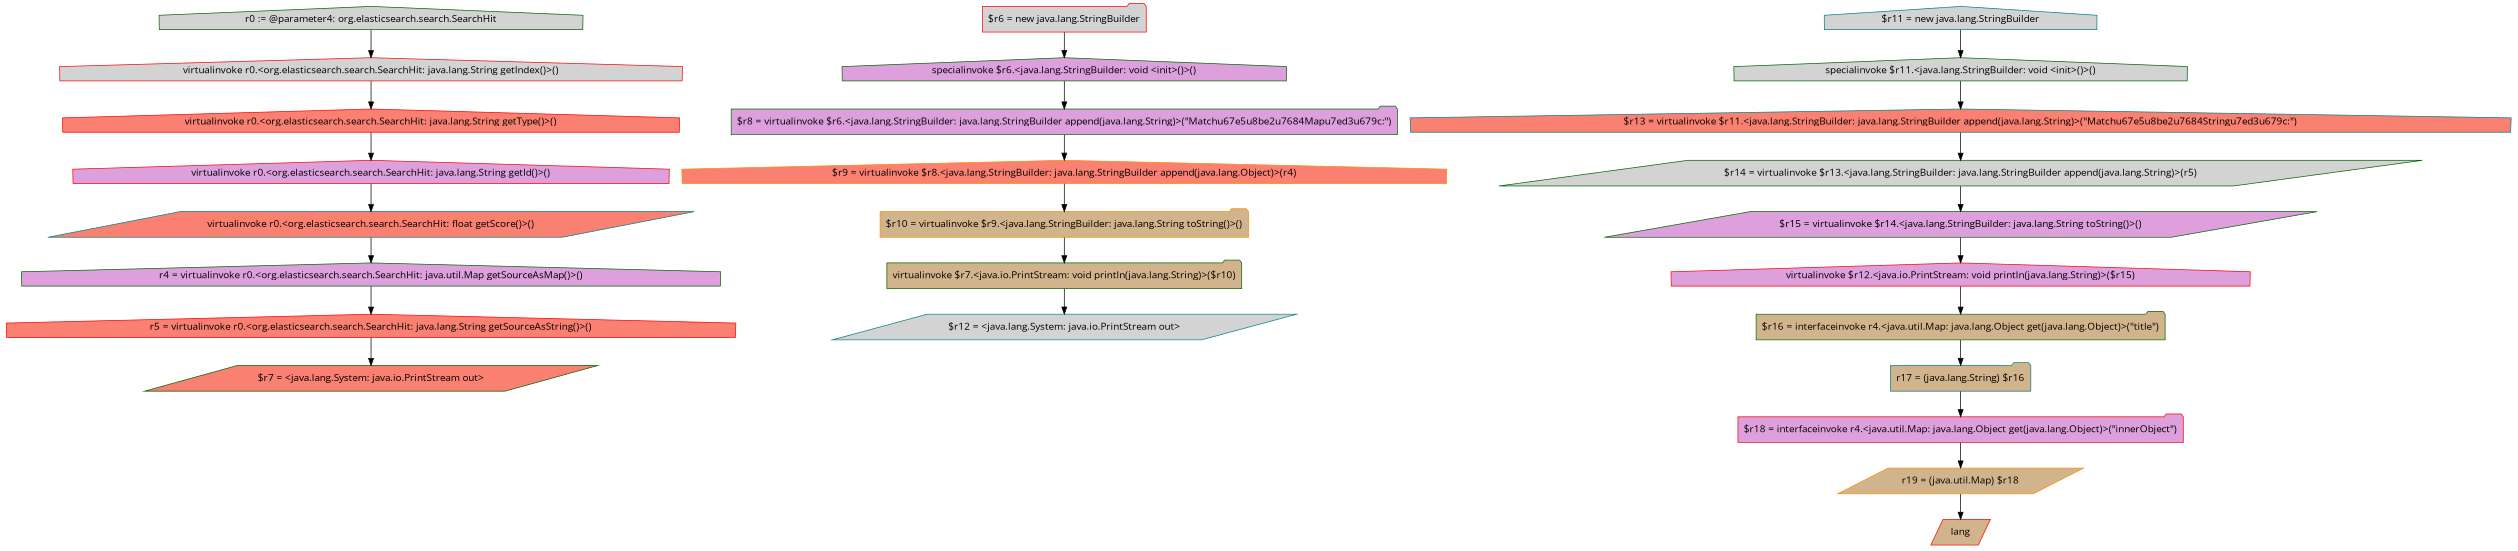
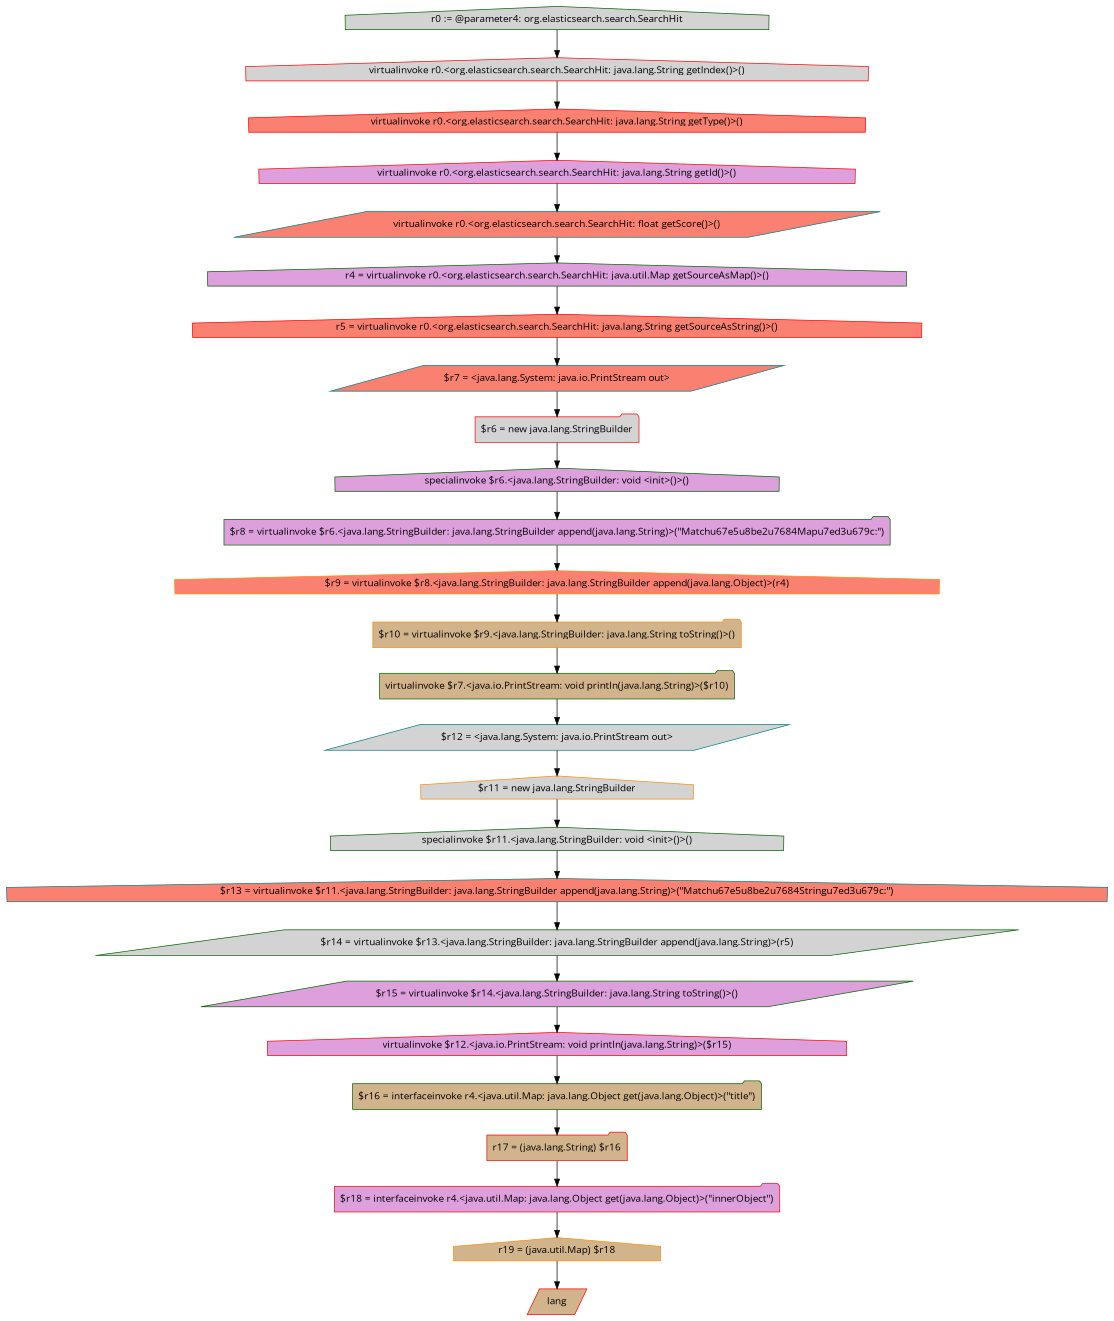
(1961, 19) -> (557, 789)
(371, 378) -> (557, 378)
(1961, 378) -> (557, 1148)
none -> (557, 400)
(1961, 481) -> (557, 1250)
none -> (557, 760)
